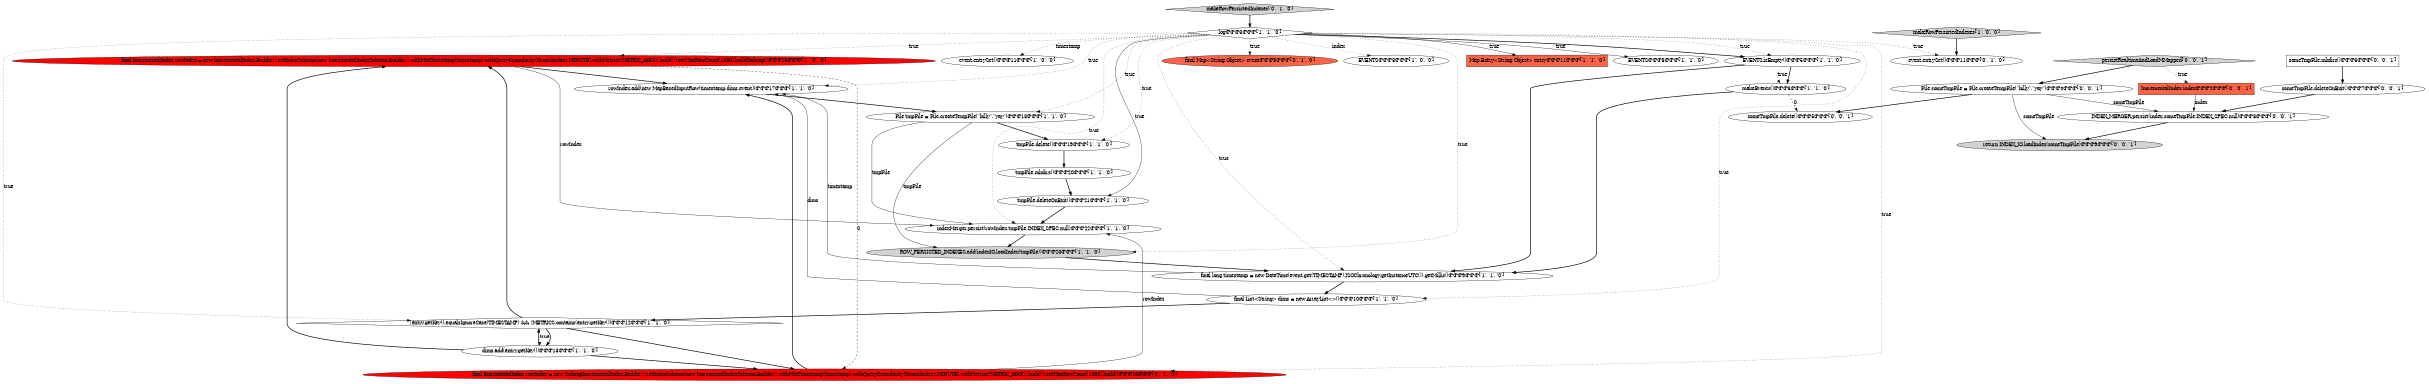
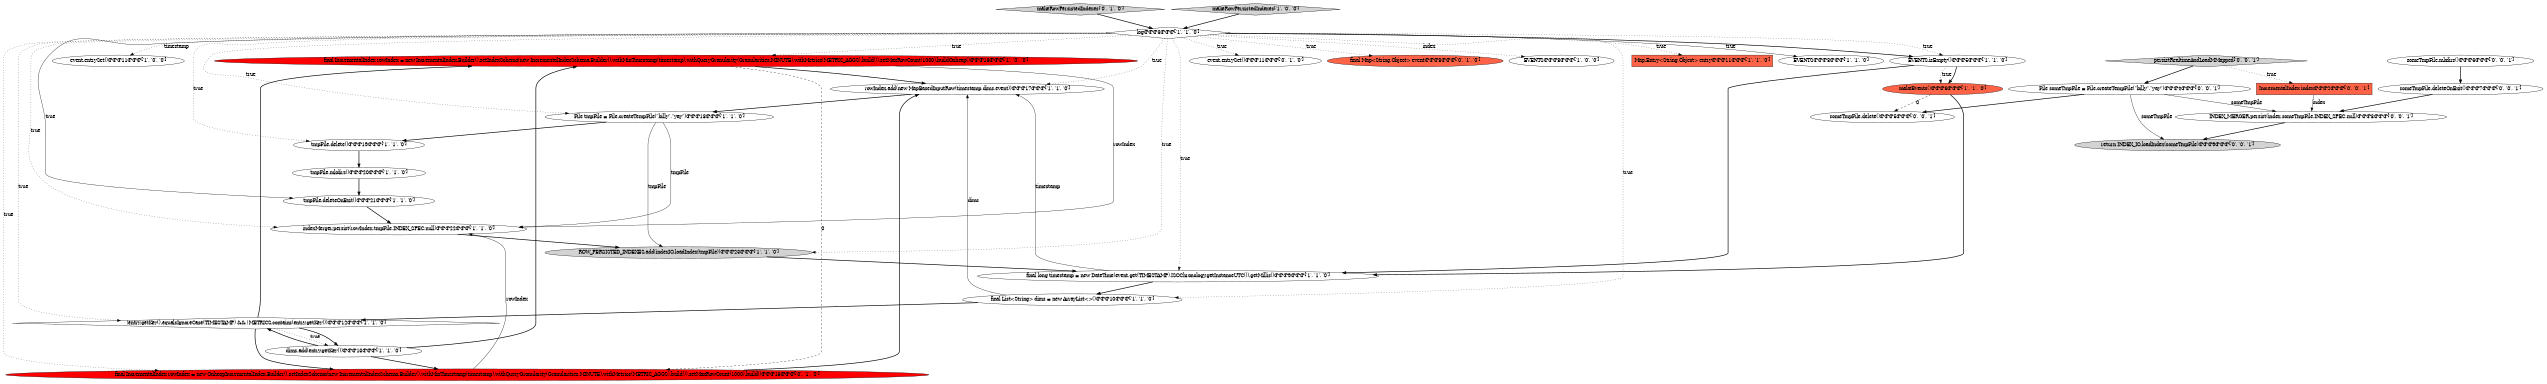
(1456, 44) -> (1453, 36)
(1957, 45) -> (1213, 21)
(2343, 61) -> (2460, 61)
(1786, 89) -> (1943, 89)
